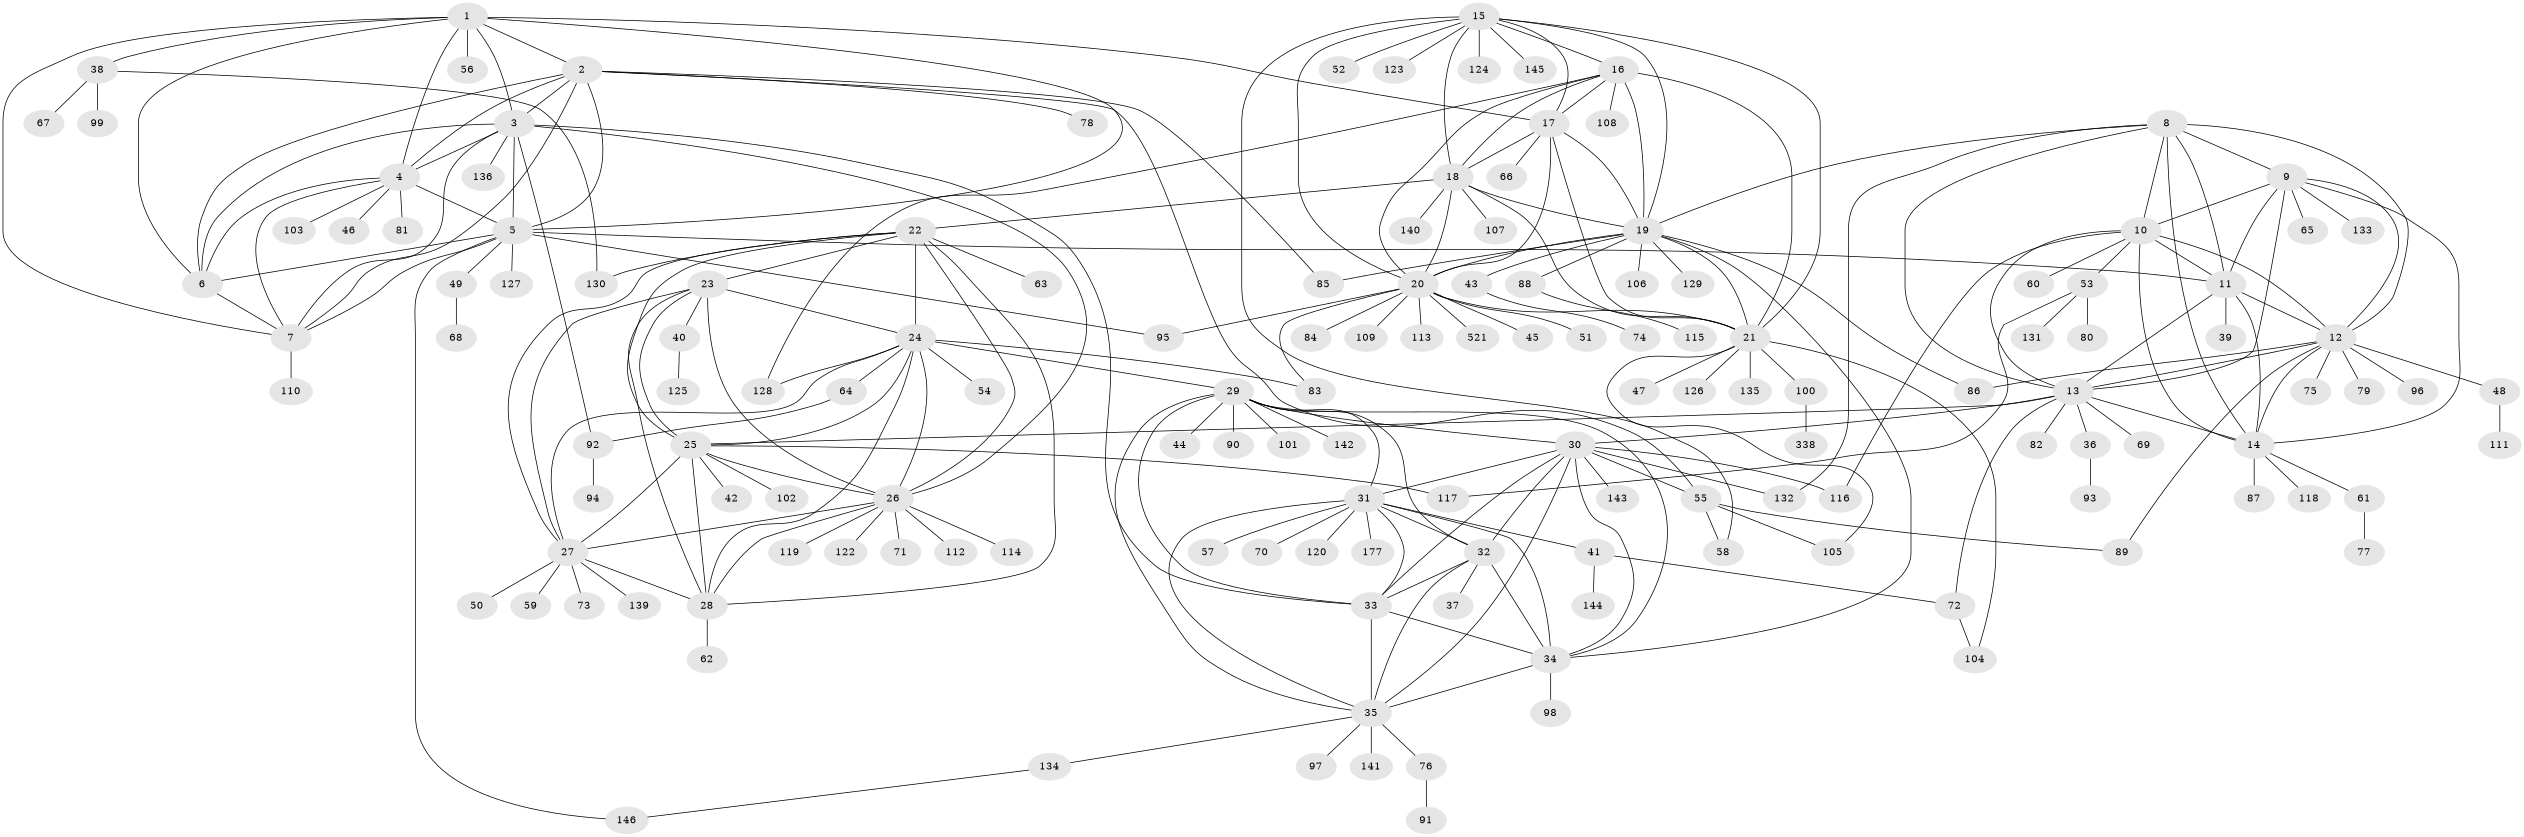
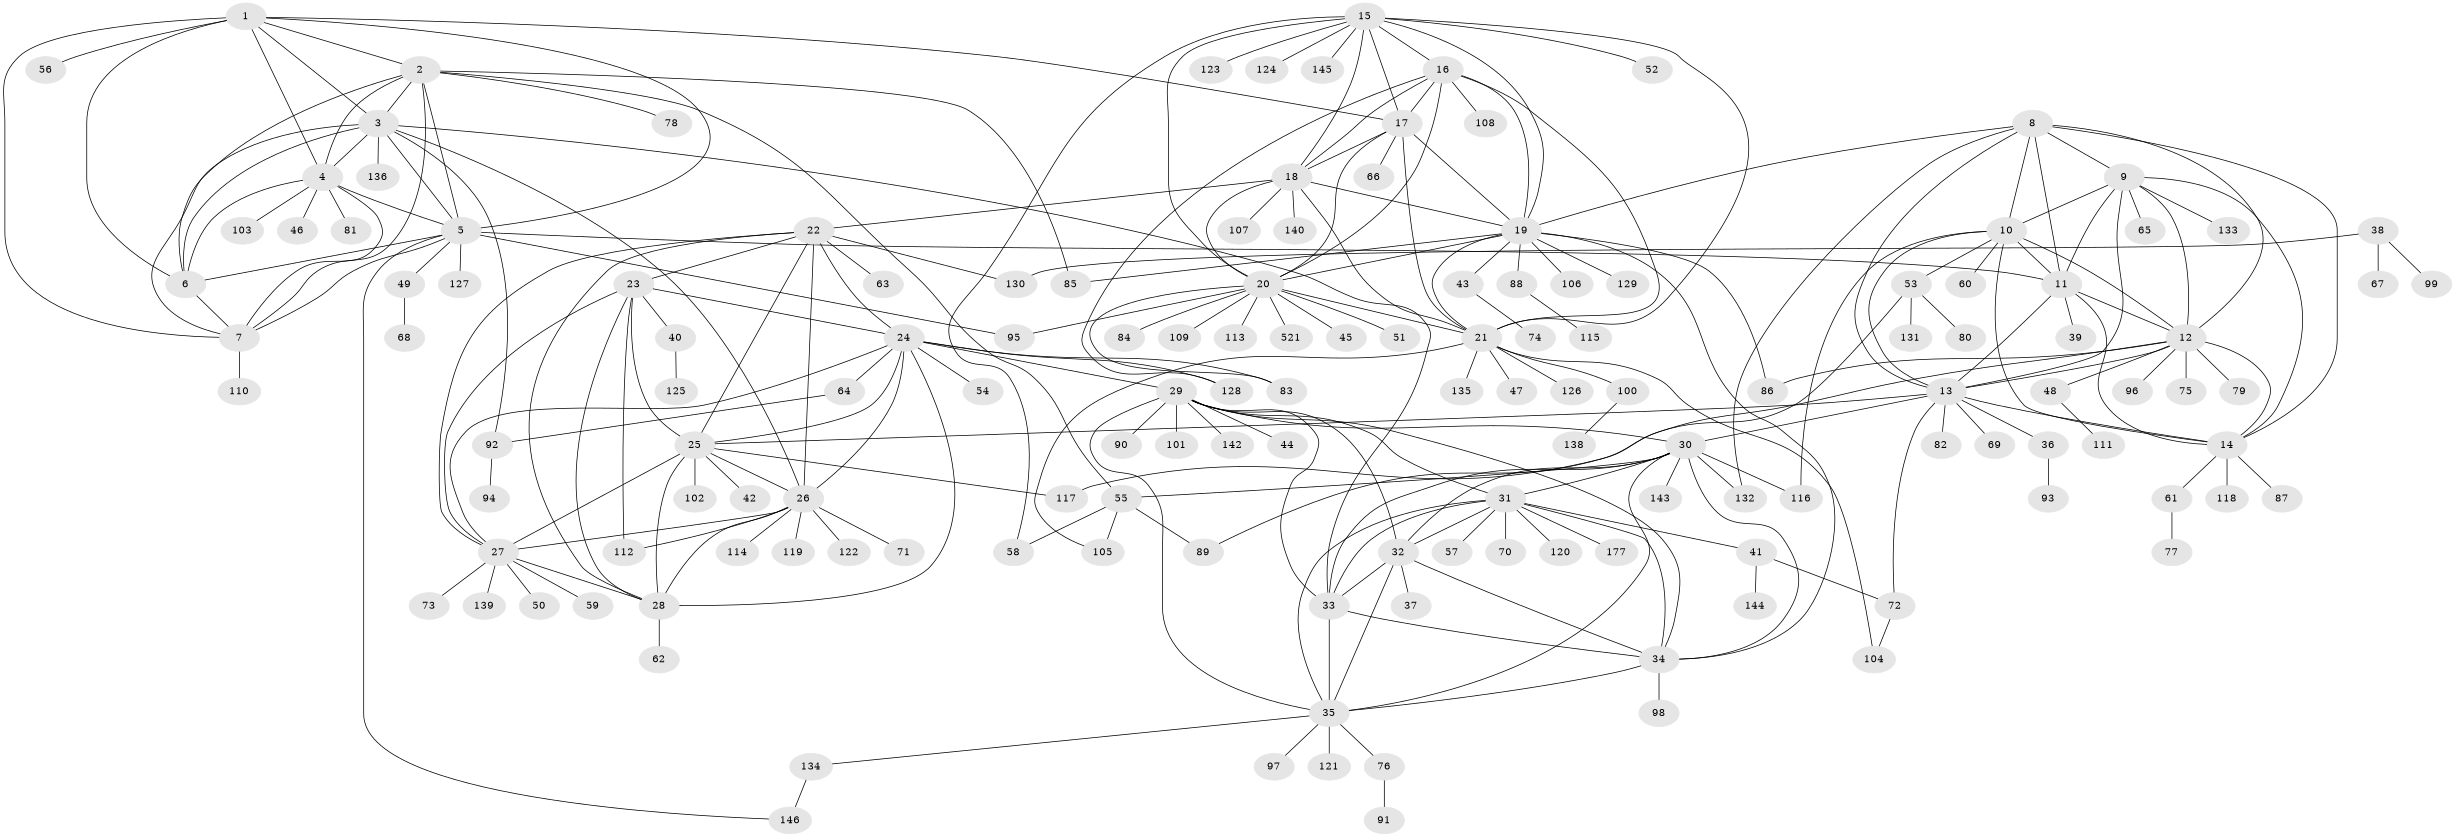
(279, 30) -> none
(754, 426) -> (623, 418)
(1806, 445) -> (1574, 445)
(1371, 767) -> (1329, 767)
